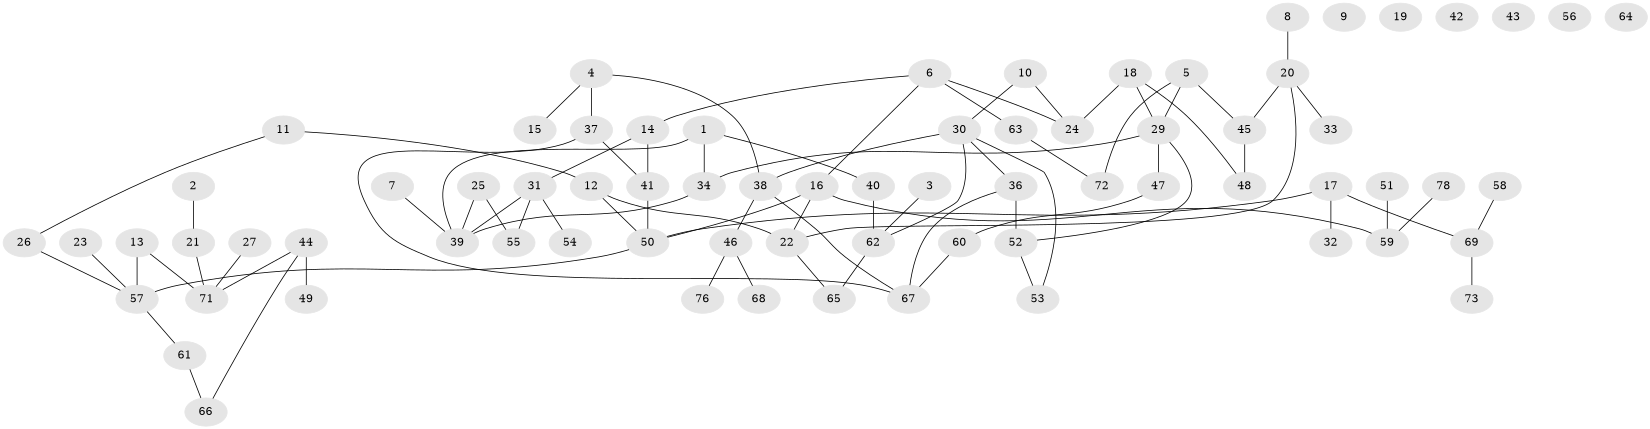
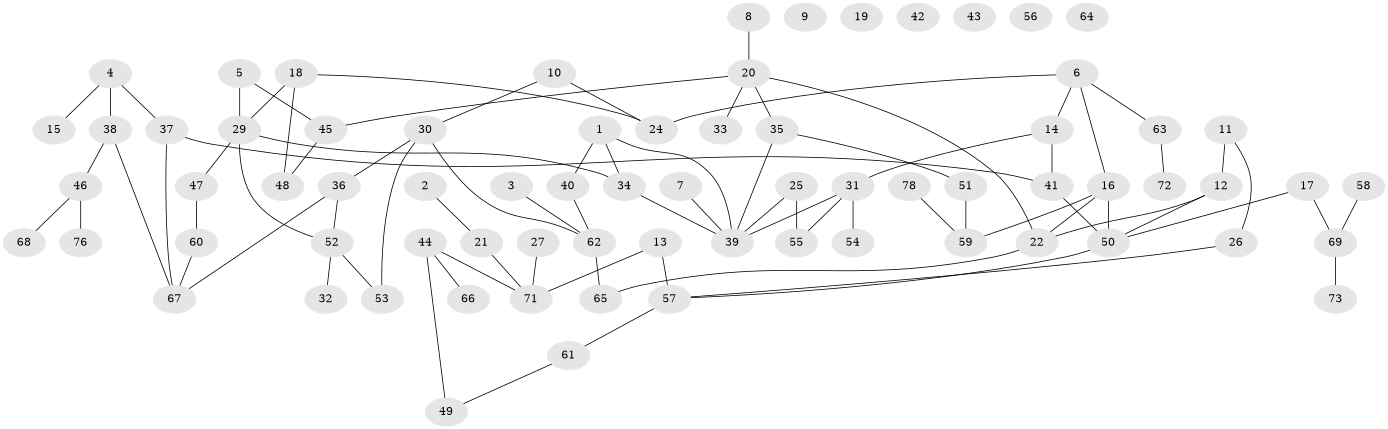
(1128, 120) -> none
none -> (777, 130)
(882, 146) -> none
(1331, 215) -> (329, 271)
(81, 243) -> none
(195, 384) -> (508, 384)
